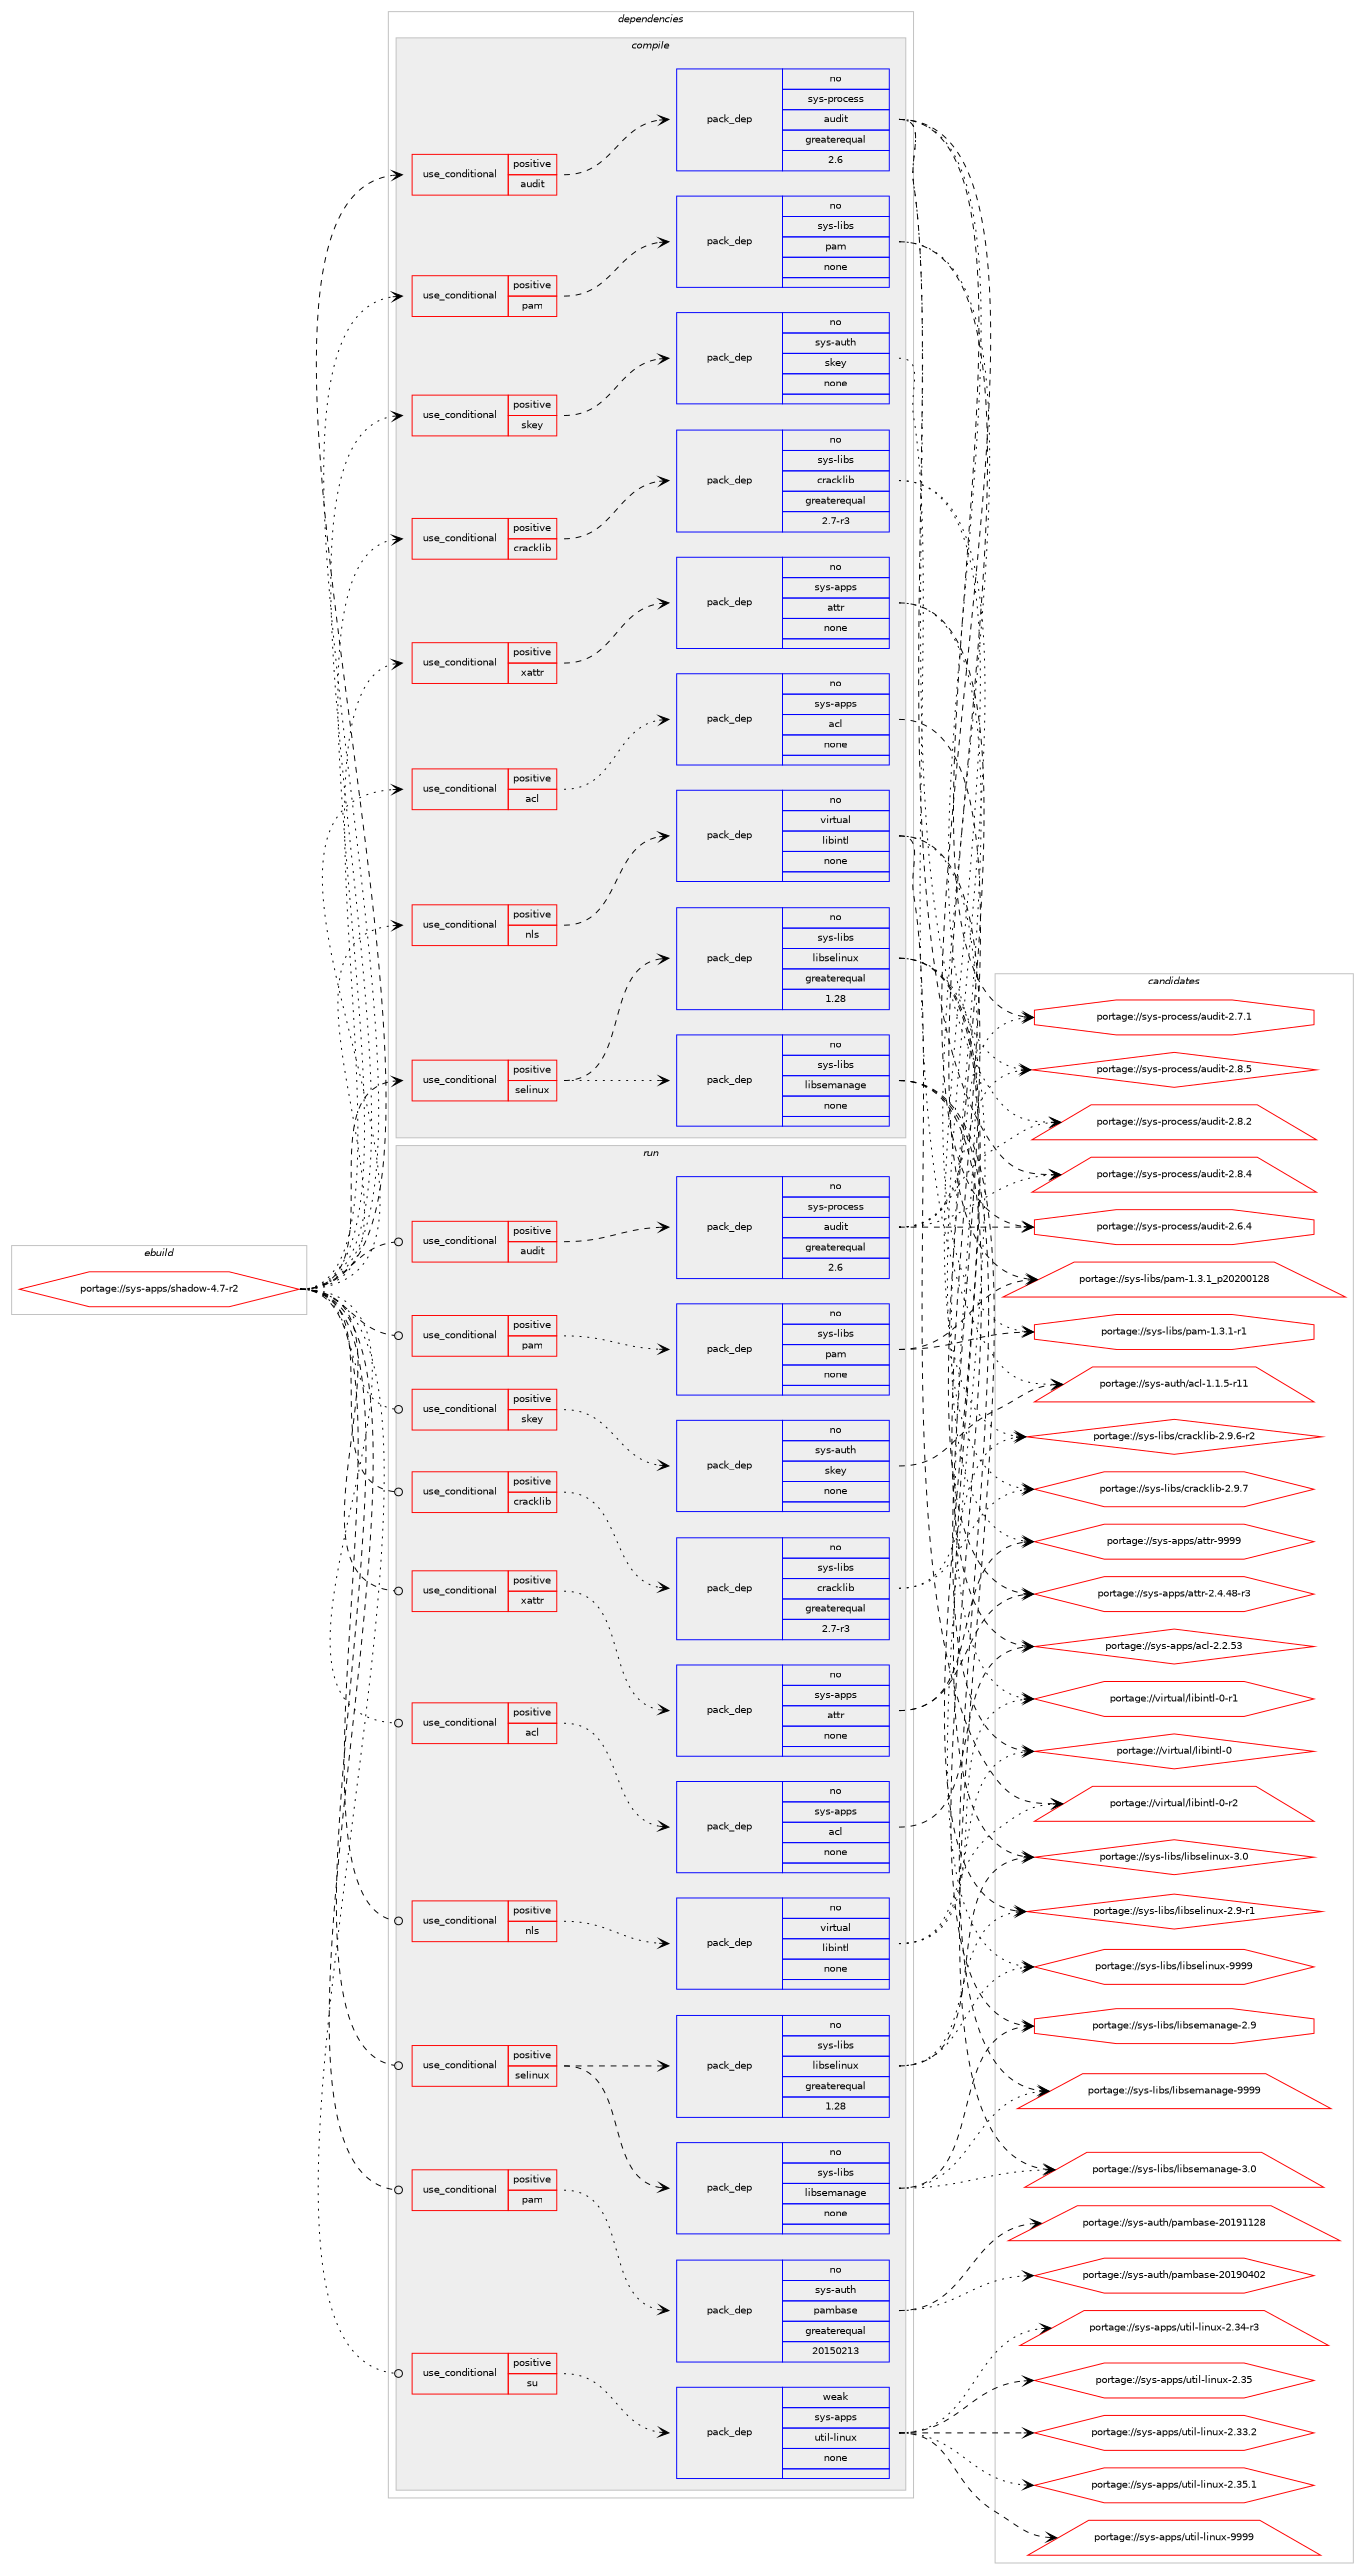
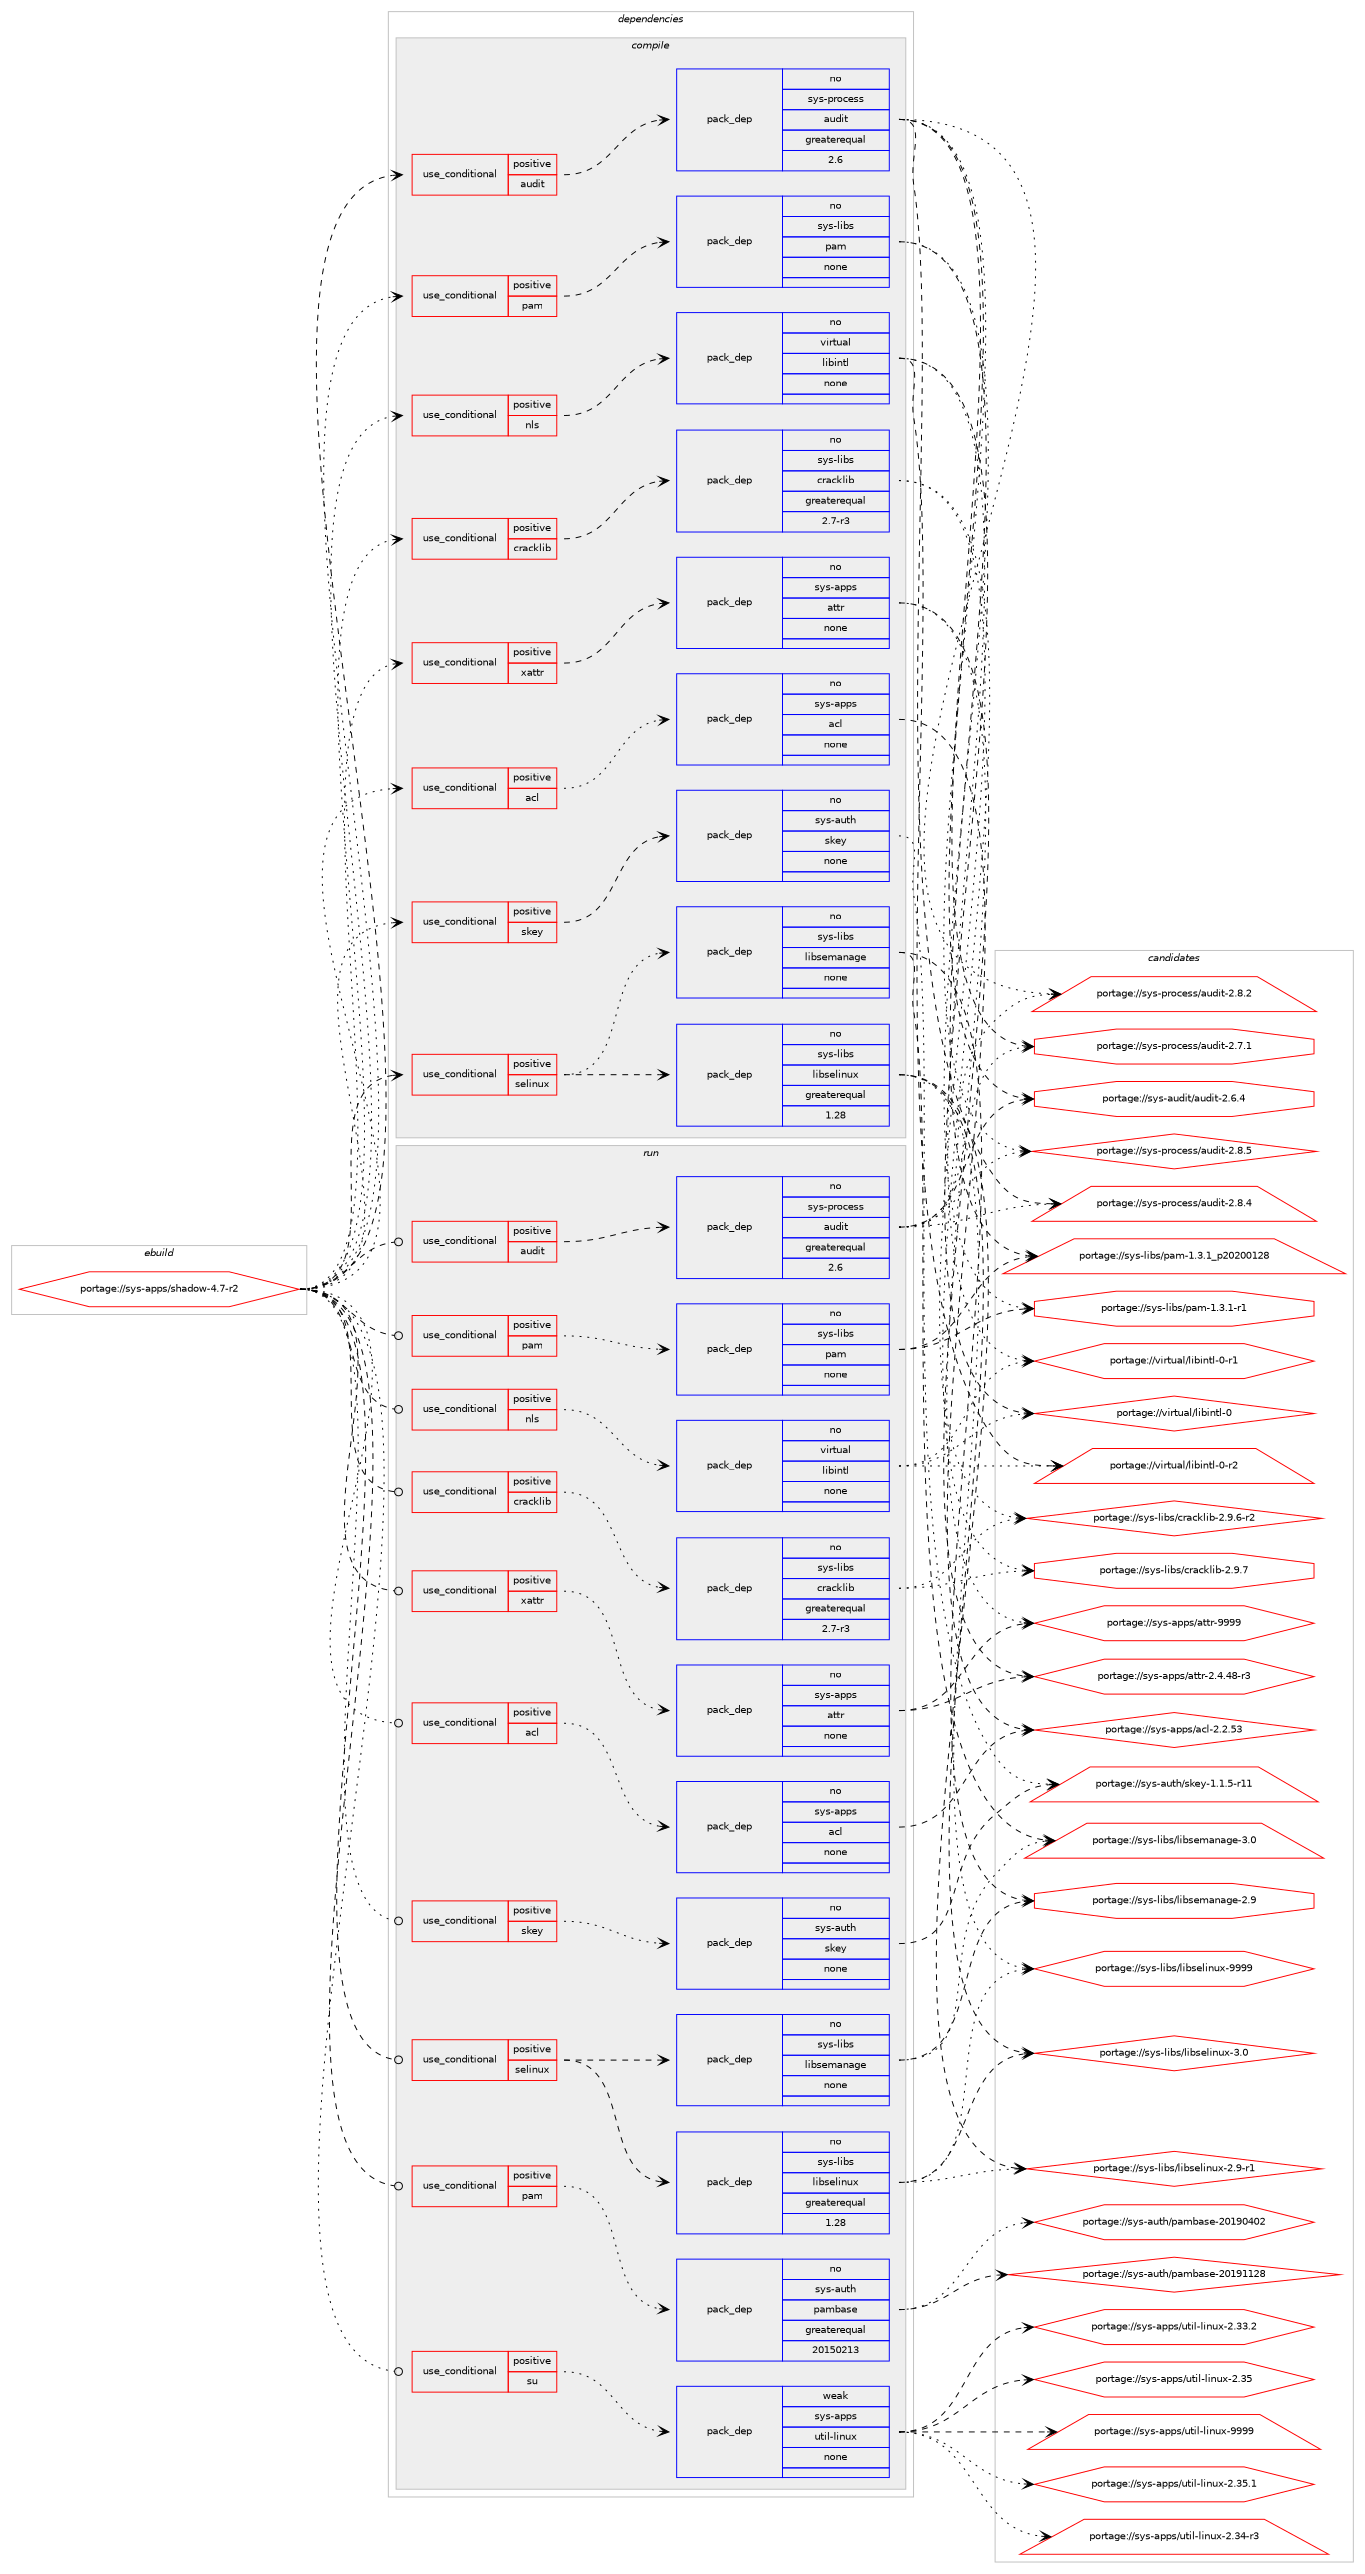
(1174, 1227) -> (1174, 1099)
(1174, 1384) -> (1174, 1784)
(1174, 1489) -> (1174, 1571)
(1174, 2091) -> none
(1174, 2223) -> (1174, 2275)
